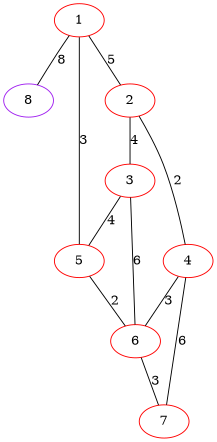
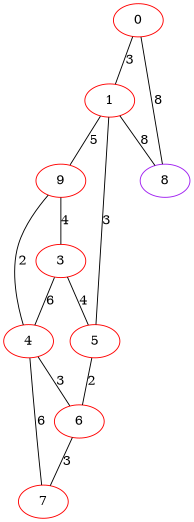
none -> (138, 20)
(130, 101) -> (61, 181)
(133, 261) -> (45, 301)
